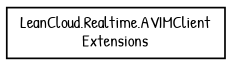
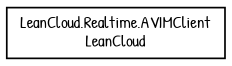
(116, 33) -> (116, 33)
